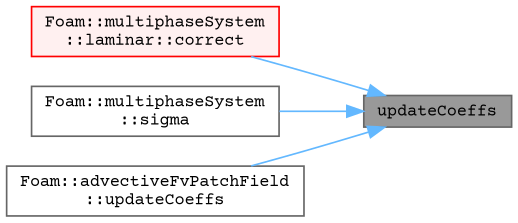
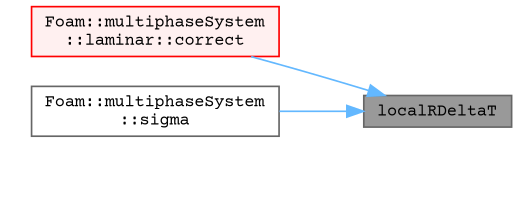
(438, 111) -> (438, 111)
(155, 191) -> none
